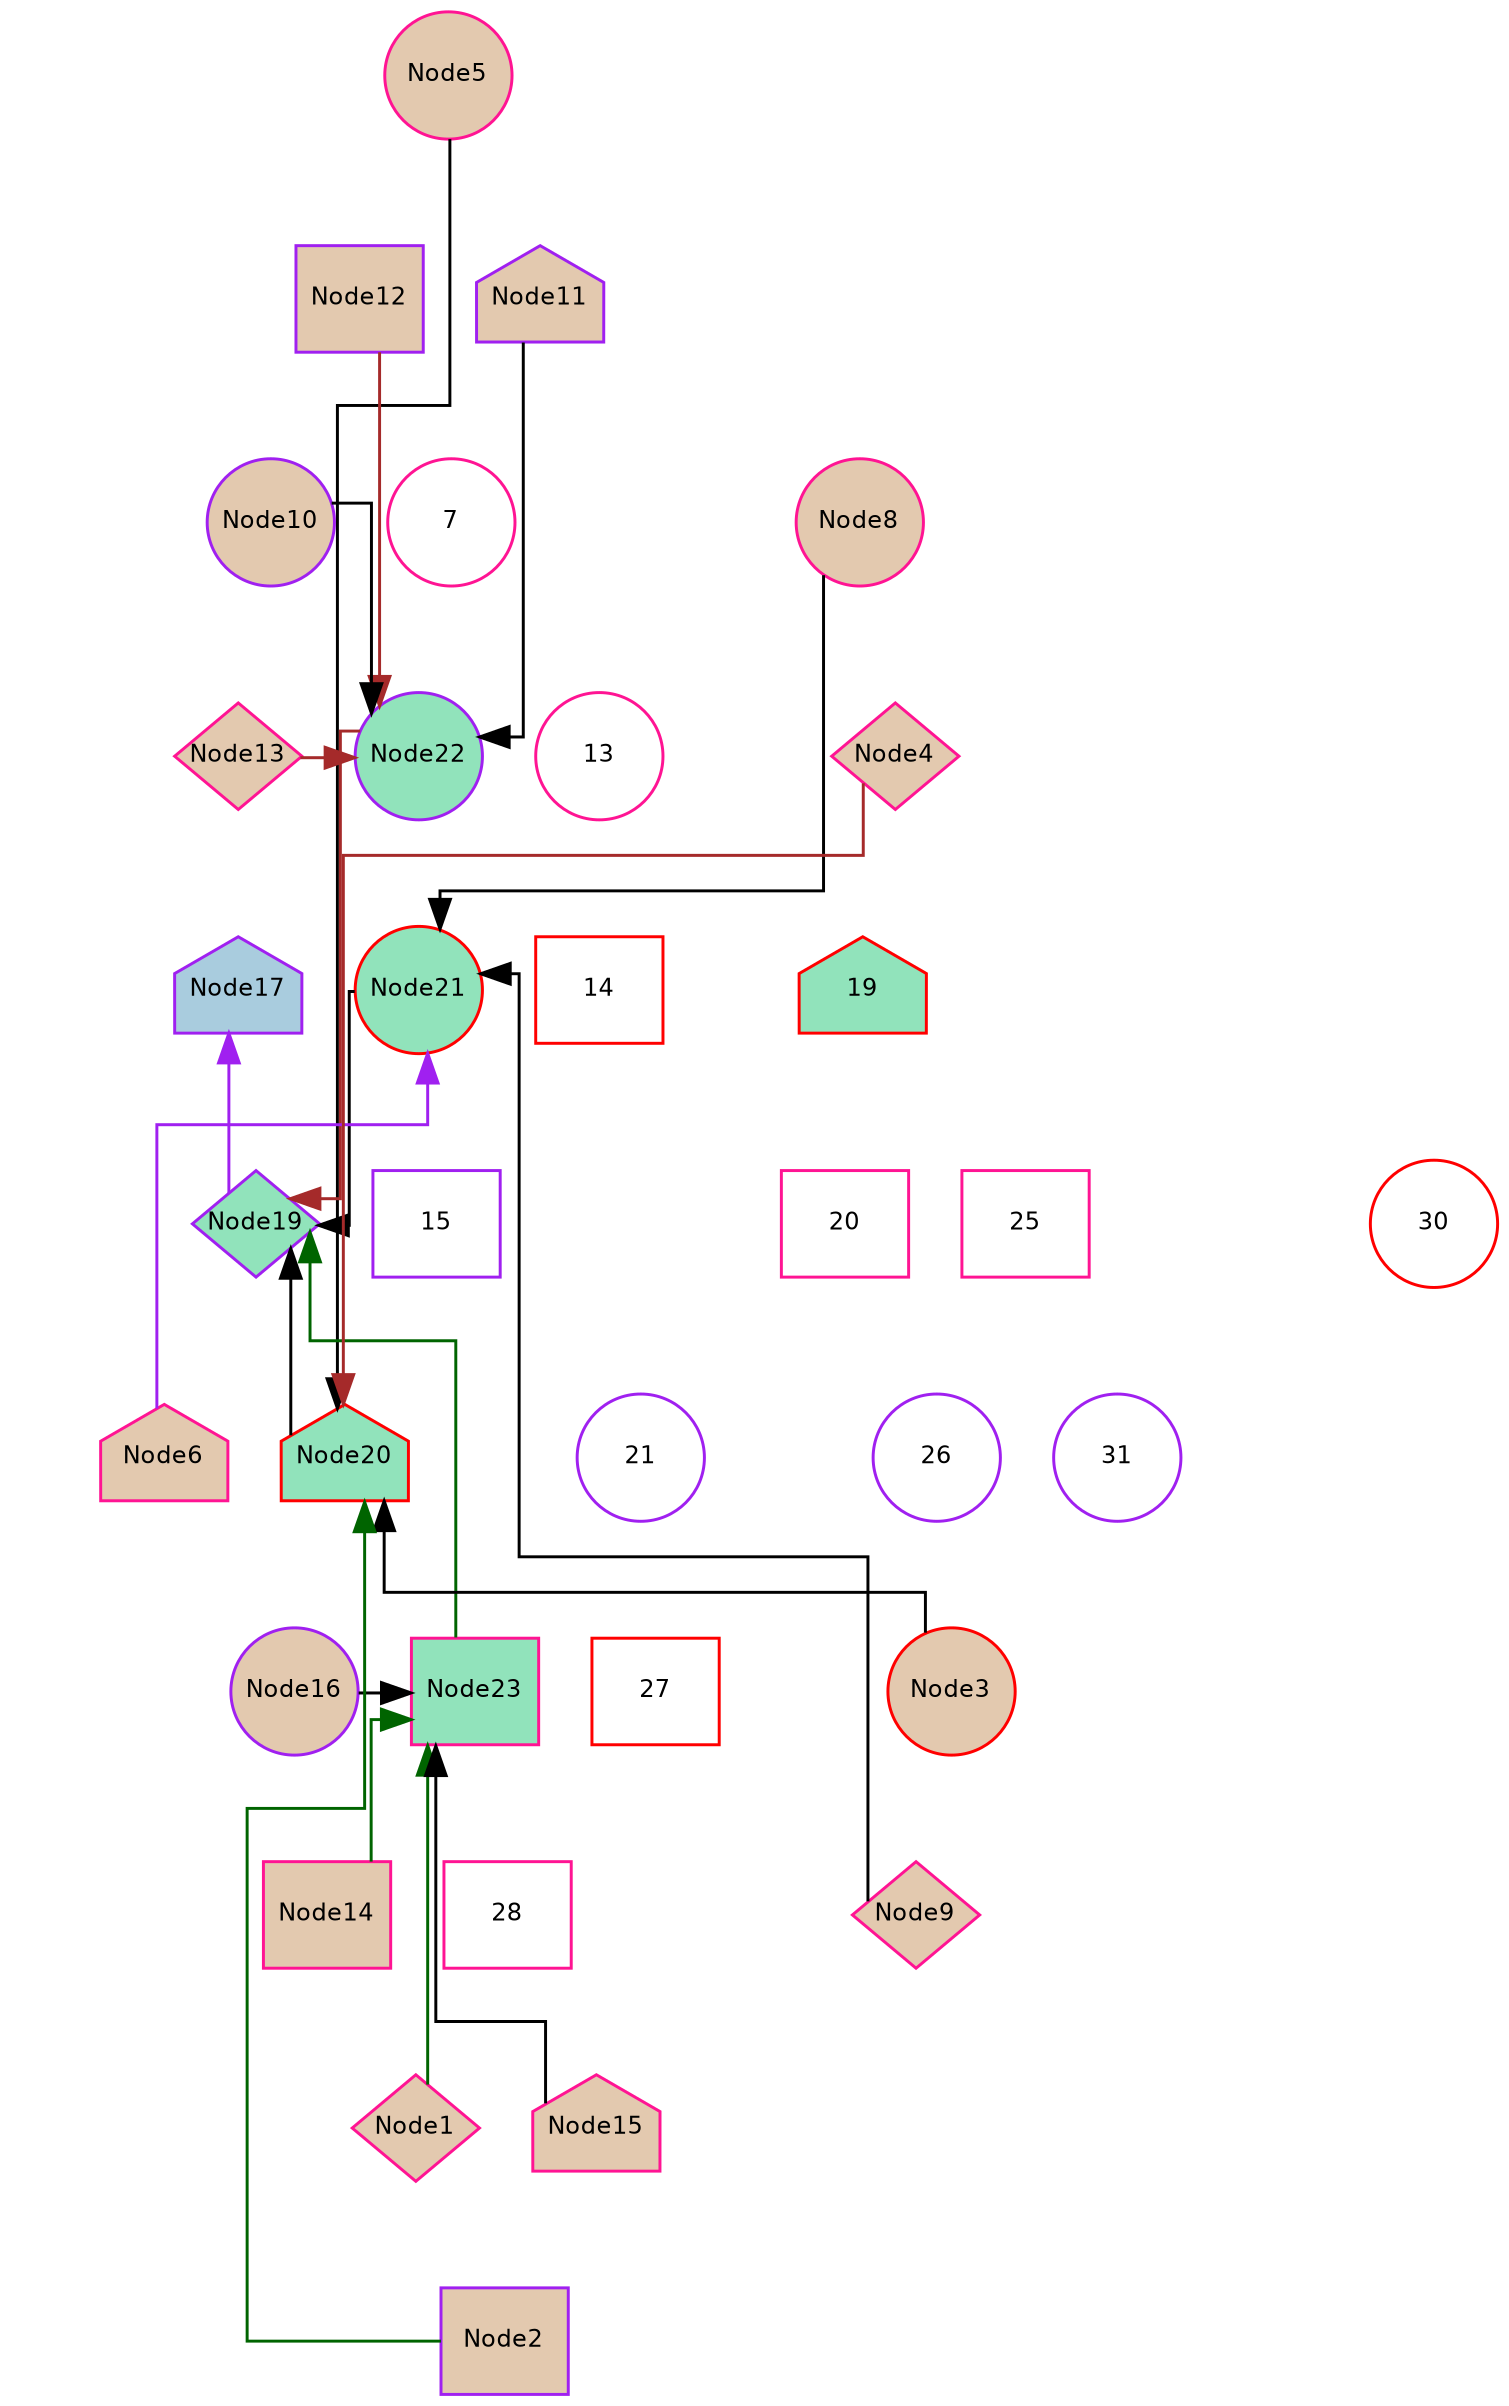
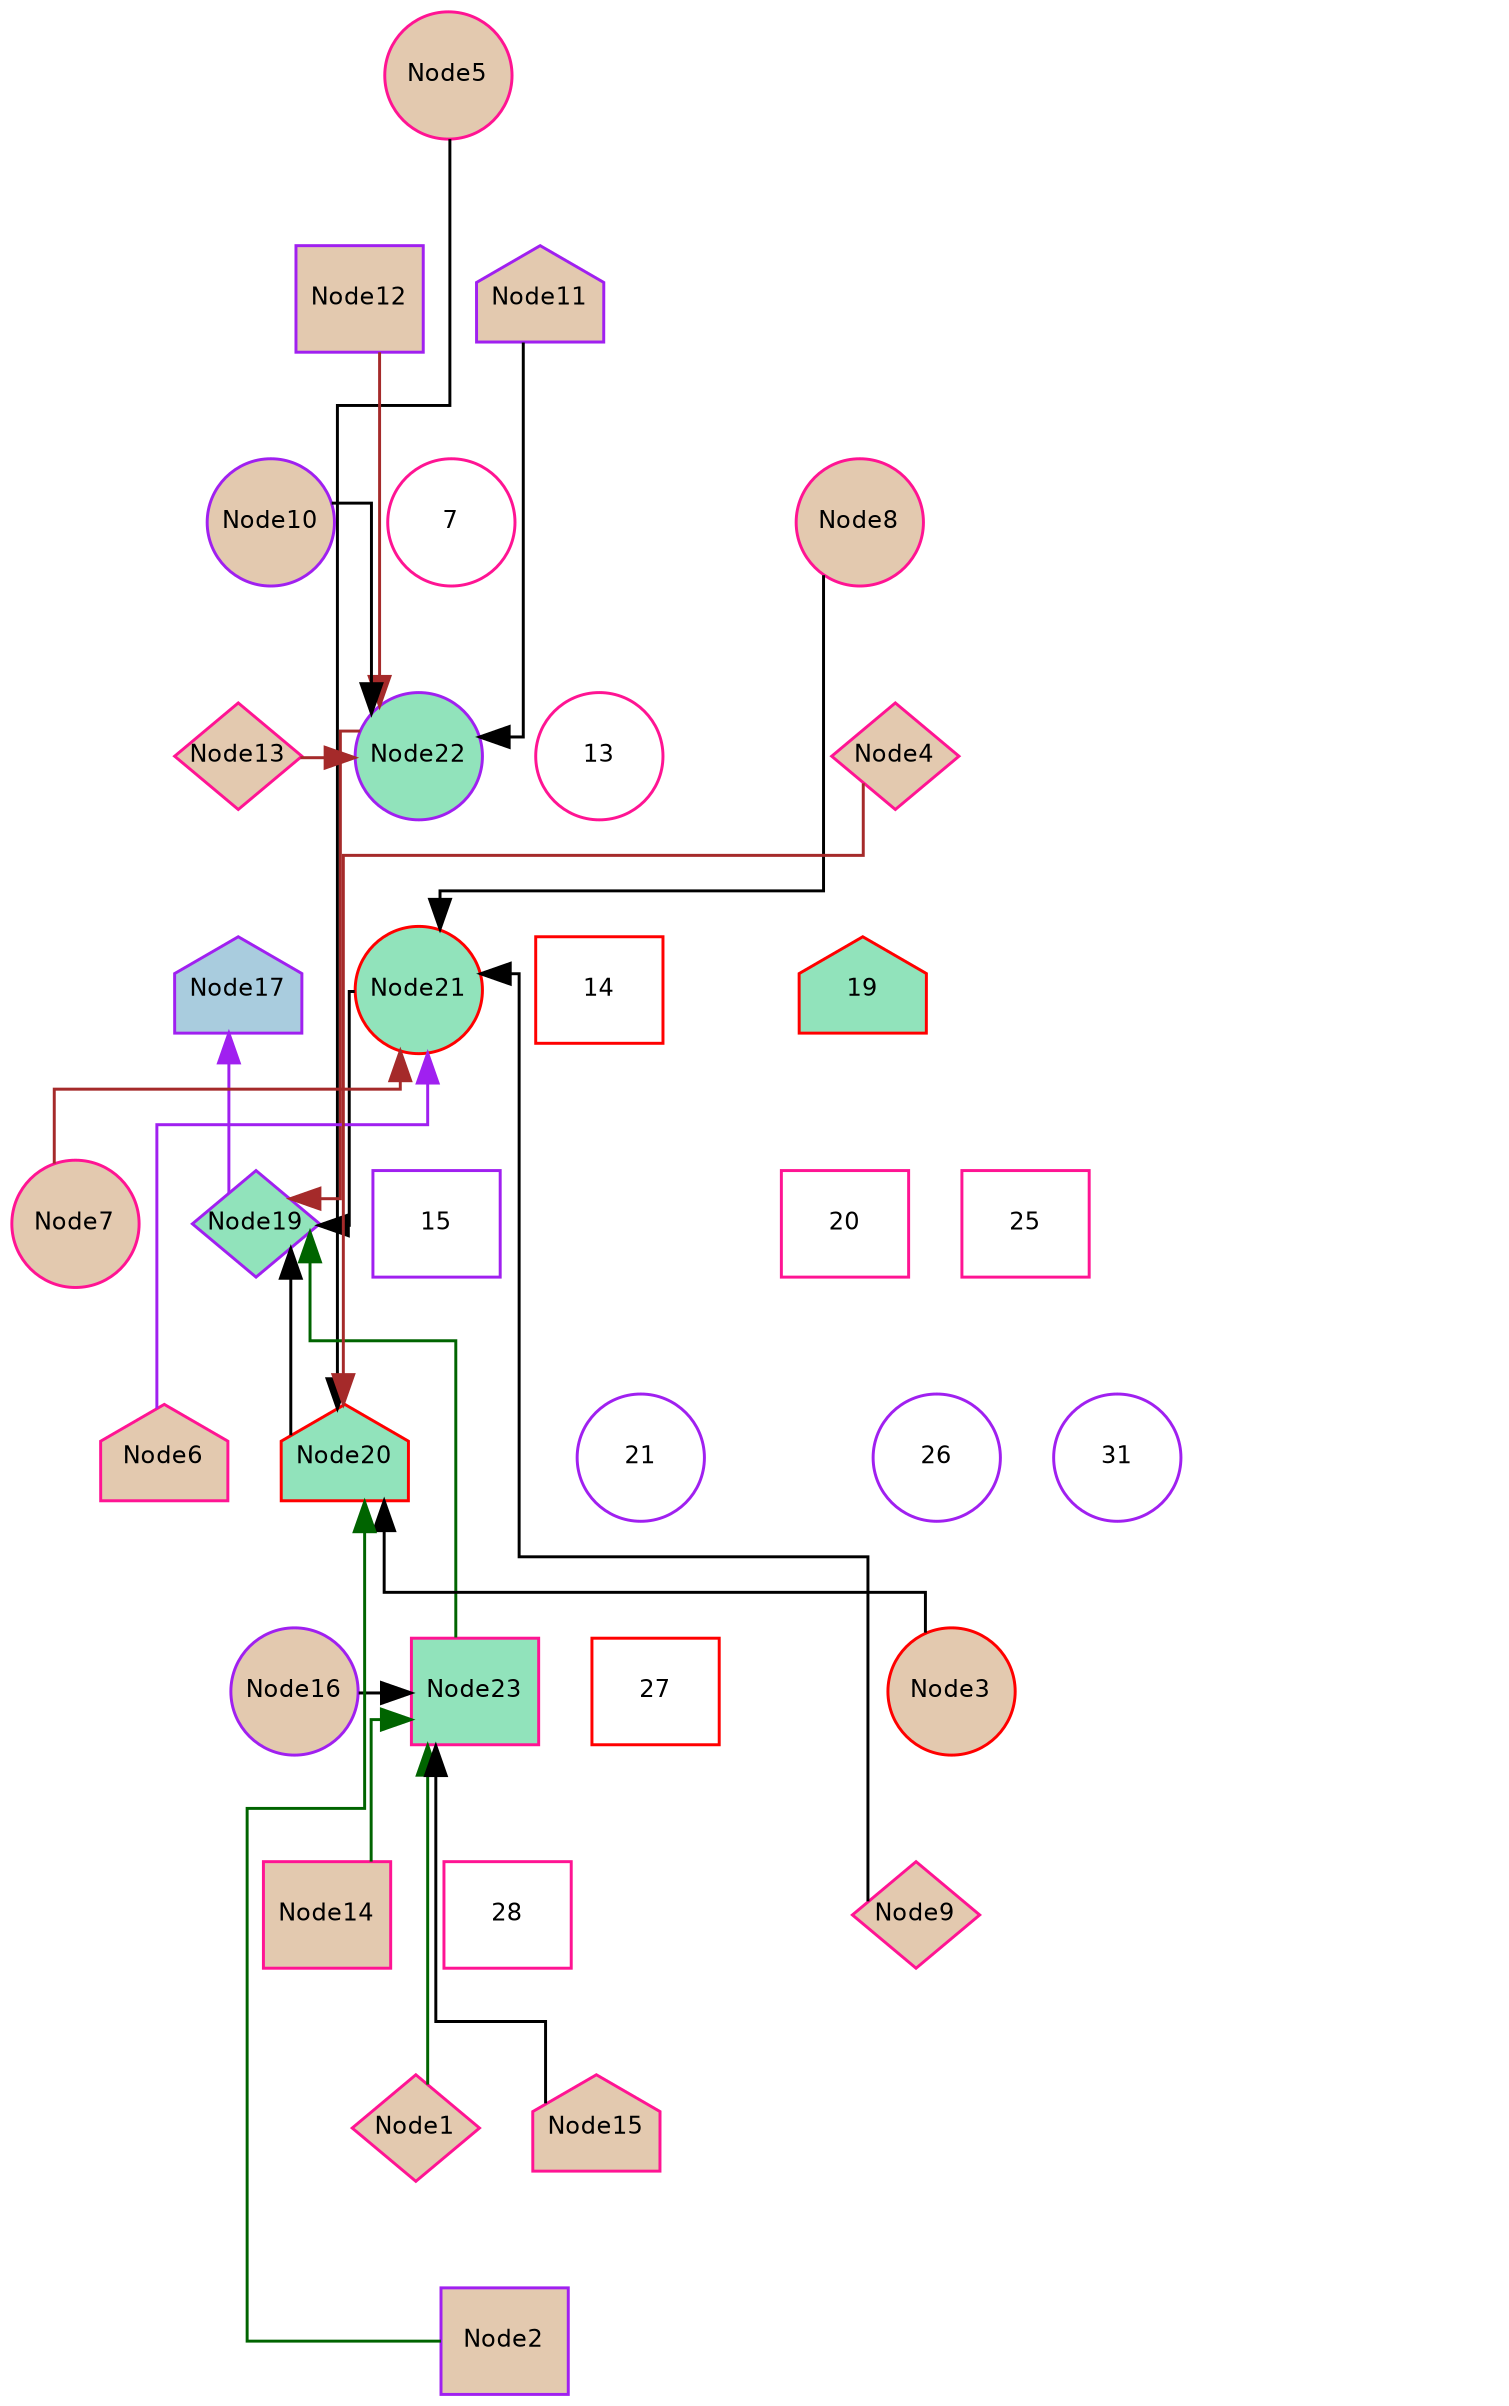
none -> (75, 1224)
(1434, 1224) -> none
